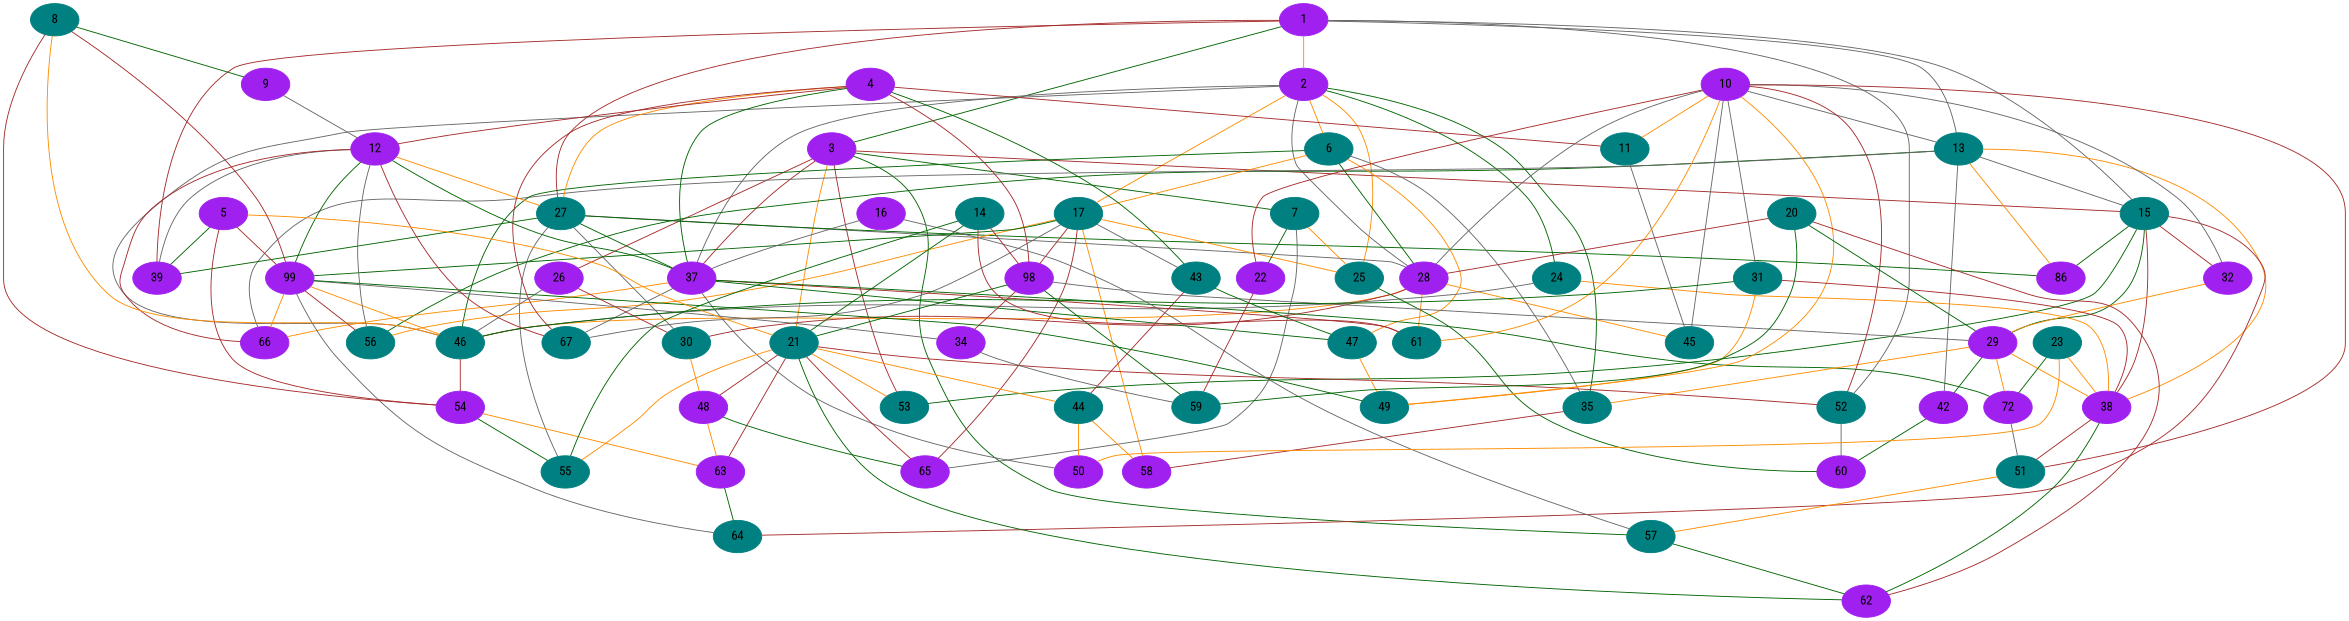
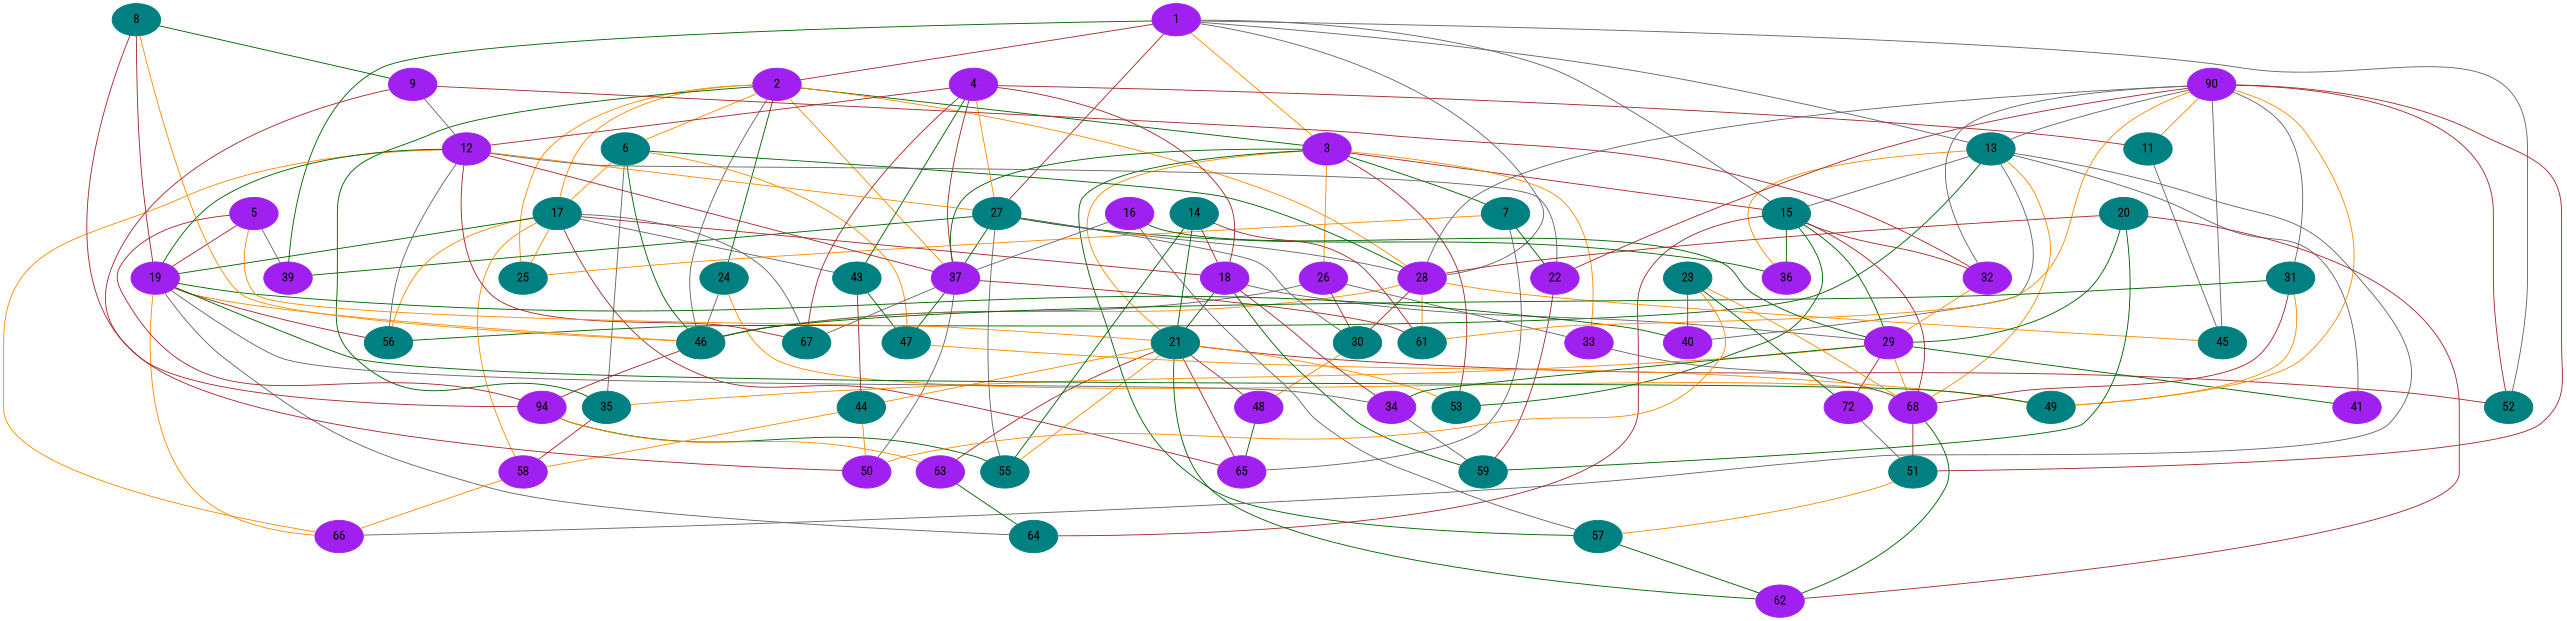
(648, 37) -> (654, 37)
(1304, 52) -> (977, 52)
(1068, 84) -> (1252, 84)
(1725, 84) -> (2212, 84)
(889, 111) -> (866, 181)
none -> (1448, 111)
none -> (1214, 125)
(708, 126) -> (951, 180)
none -> (1165, 130)
(227, 175) -> (1077, 170)
(1326, 196) -> (1114, 145)
(764, 201) -> (1096, 158)
(707, 208) -> (1325, 209)
(527, 229) -> (700, 211)
none -> (1574, 240)
(131, 241) -> (14, 293)
(190, 246) -> (271, 246)
(290, 278) -> (155, 278)
(1029, 278) -> (1225, 278)
(2061, 278) -> (1786, 278)
(497, 306) -> (431, 504)
(1515, 335) -> none
none -> (1589, 343)
none -> (1688, 343)
(2000, 375) -> (1873, 367)
none -> (1557, 376)
(460, 407) -> (542, 407)
(1943, 407) -> (2357, 407)
(2107, 407) -> (1913, 407)
none -> (266, 408)
(712, 440) -> none
(1841, 472) -> none
